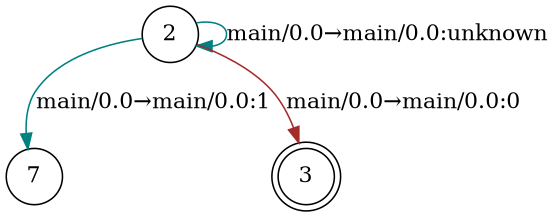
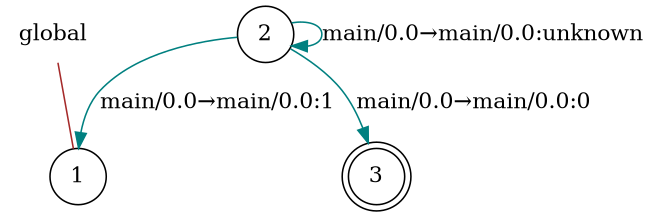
none -> (53, 34)
(255, 75) -> (334, 82)
(34, 177) -> (78, 177)
